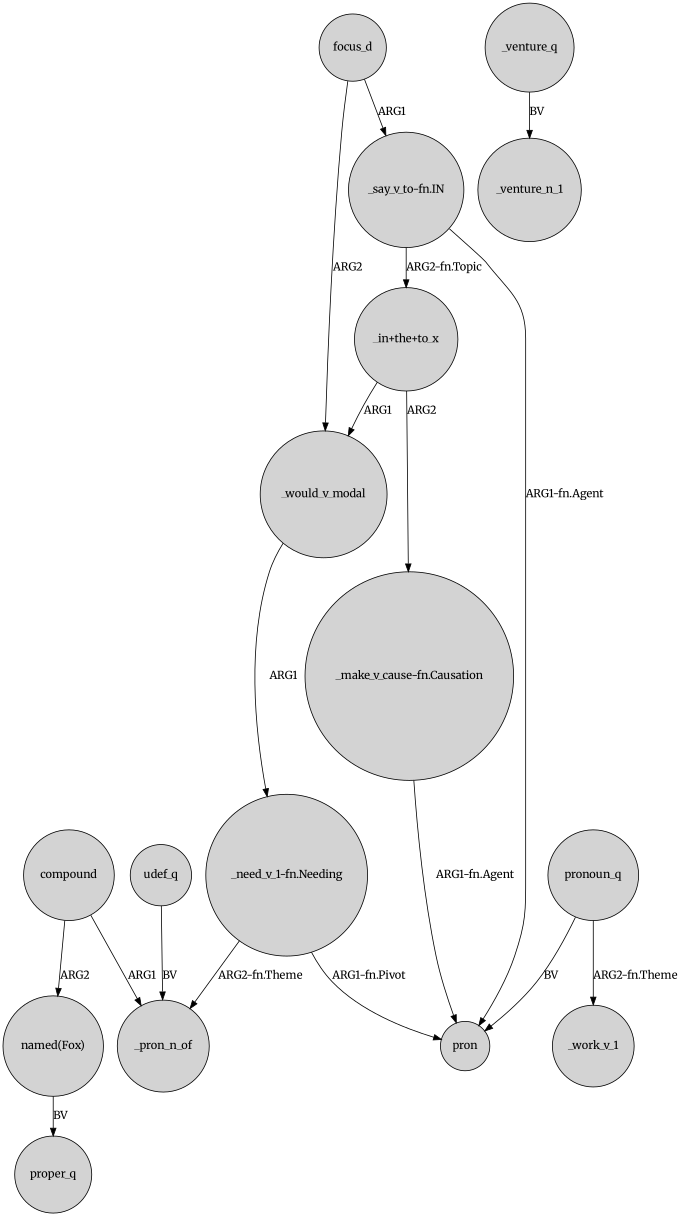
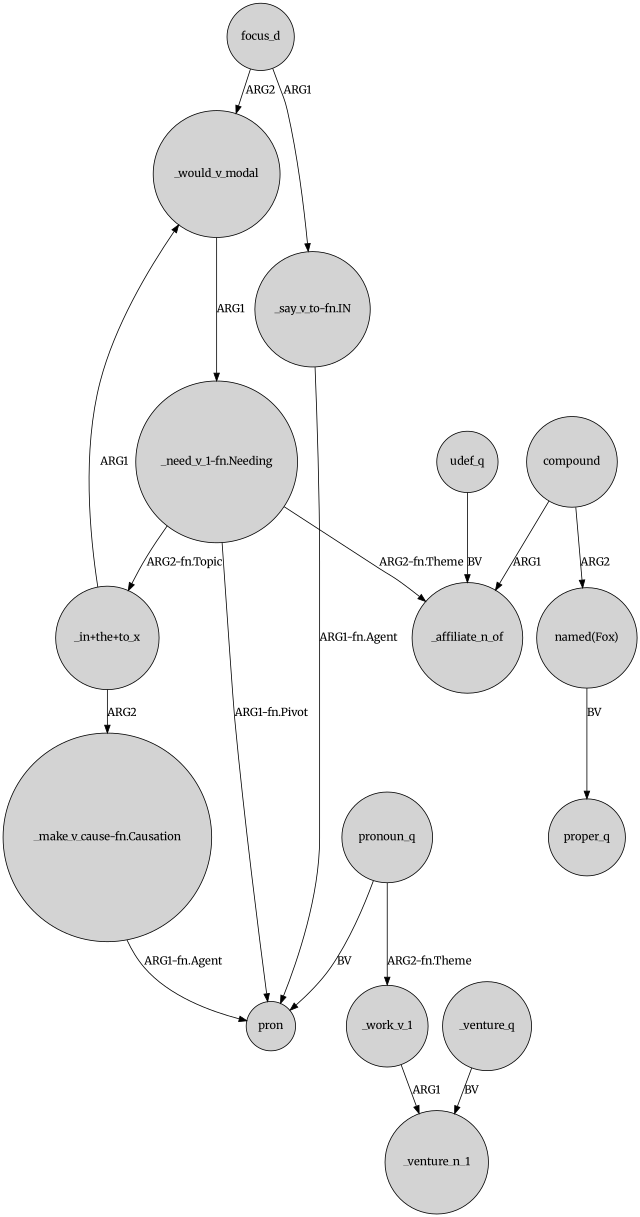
(406, 264) -> (148, 554)
(163, 1046) -> (467, 638)
none -> (409, 1085)
